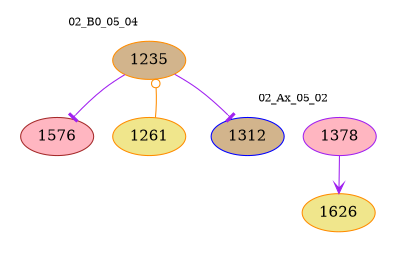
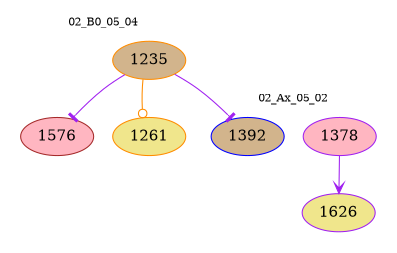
(156, 103) -> (142, 94)
(248, 137) -> (248, 137)
(339, 213) -> (339, 213)
